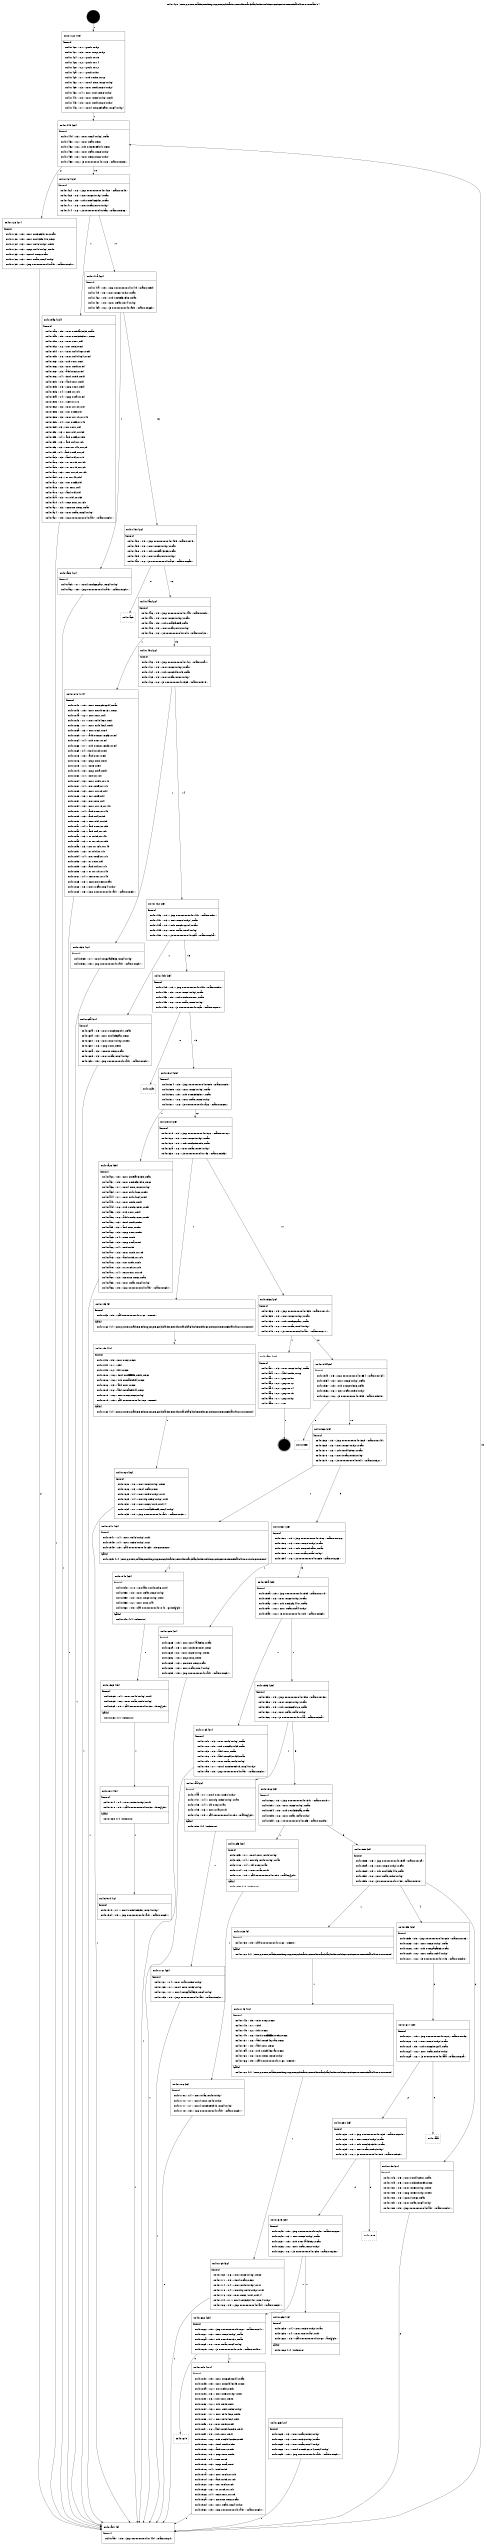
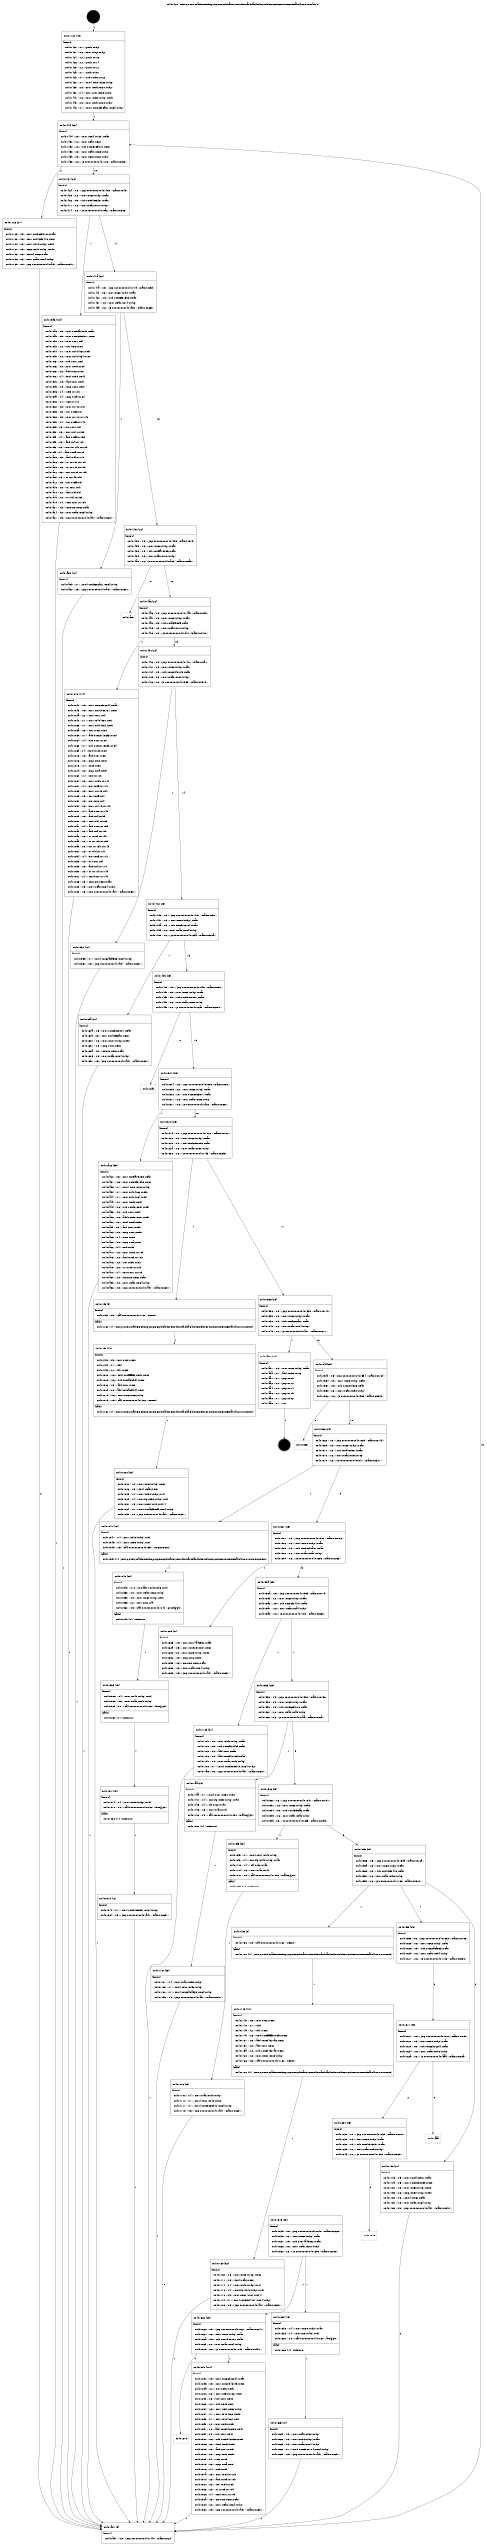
(142, 2092) -> none
(338, 2186) -> none
none -> (305, 2386)
